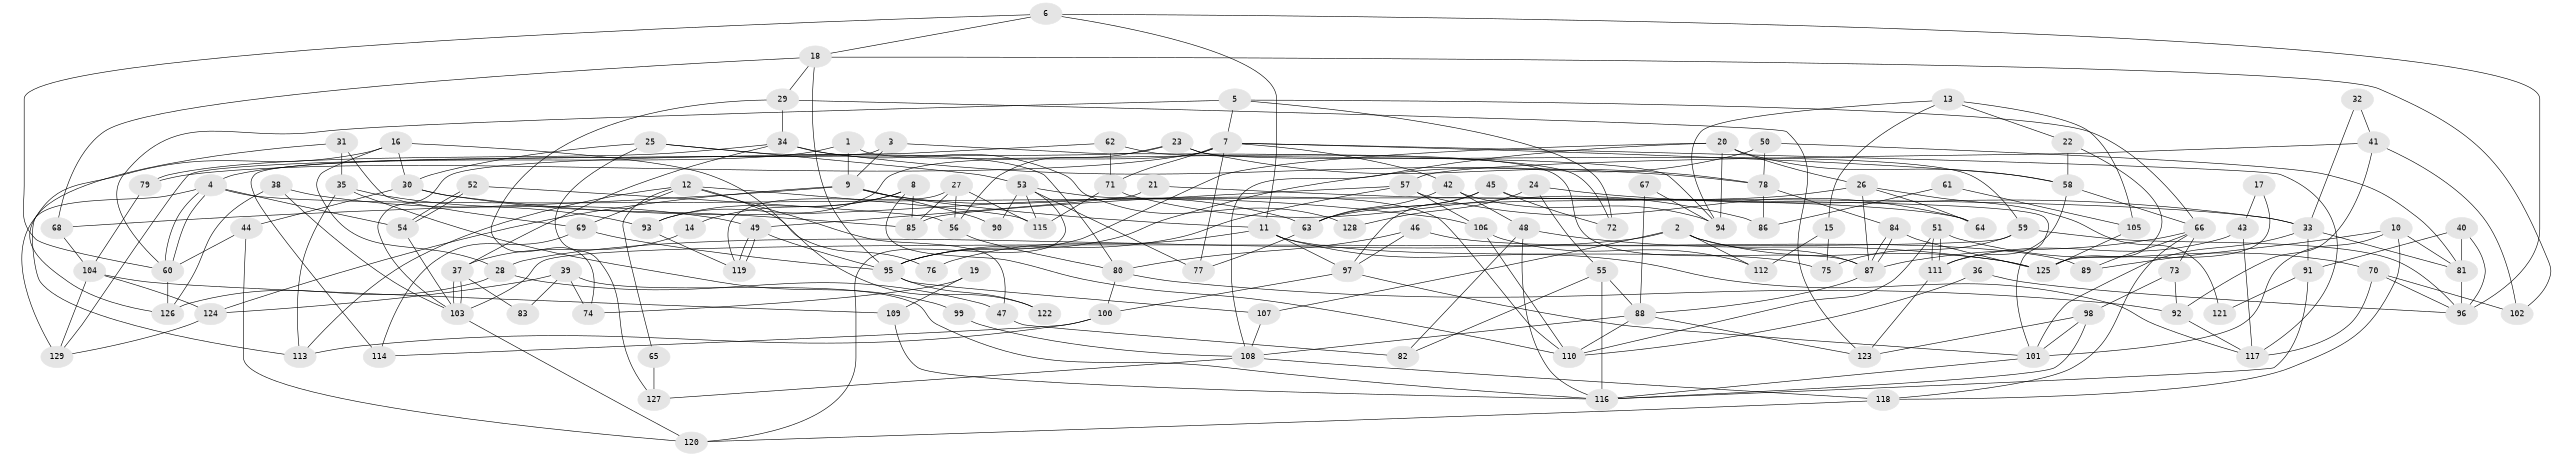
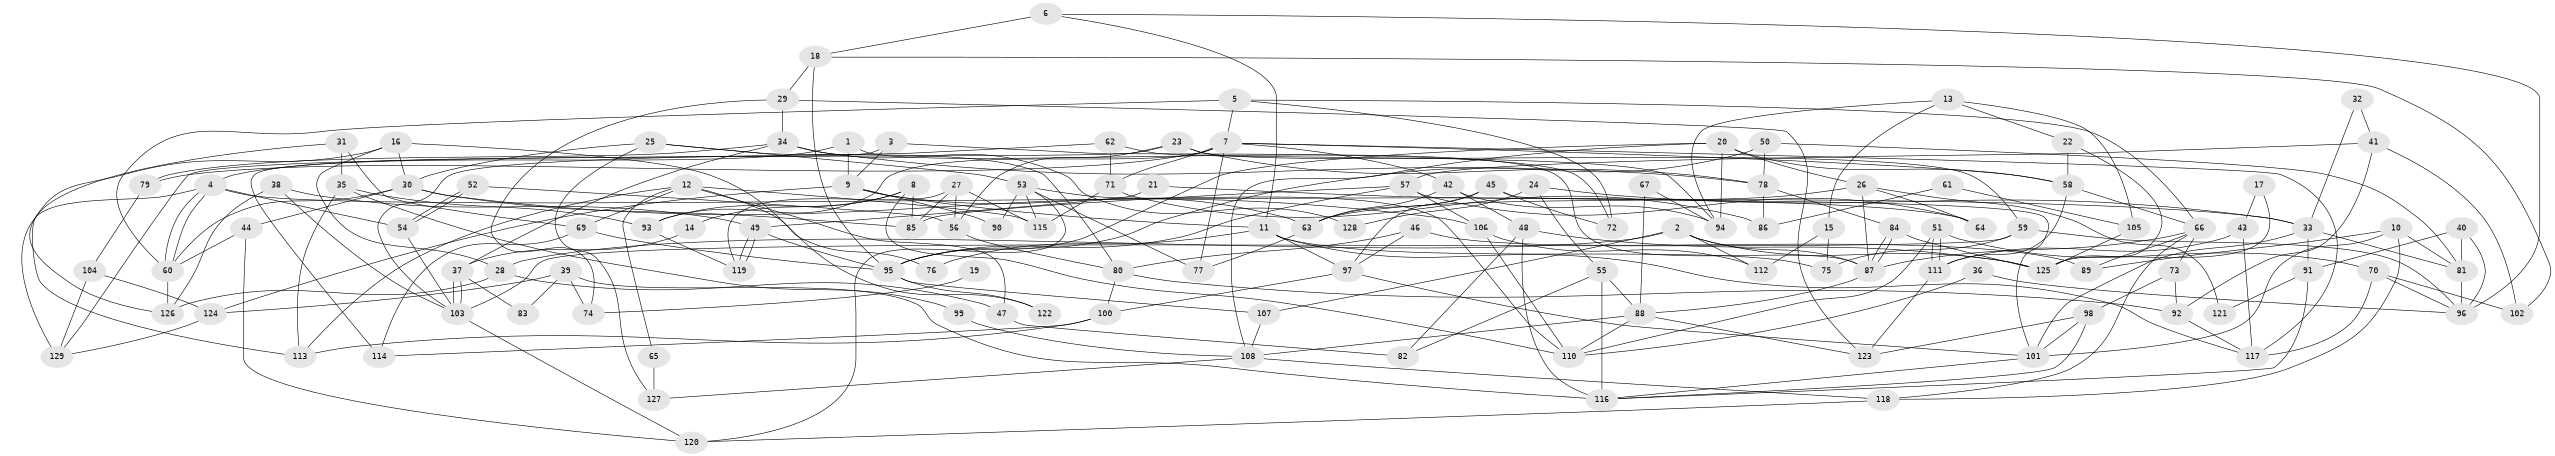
(392, 44) -> (269, 203)
(57, 228) -> none
(894, 314) -> none
